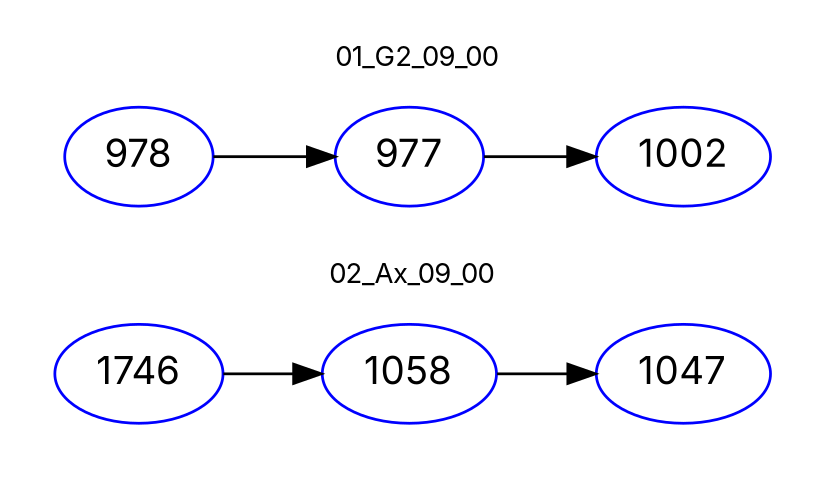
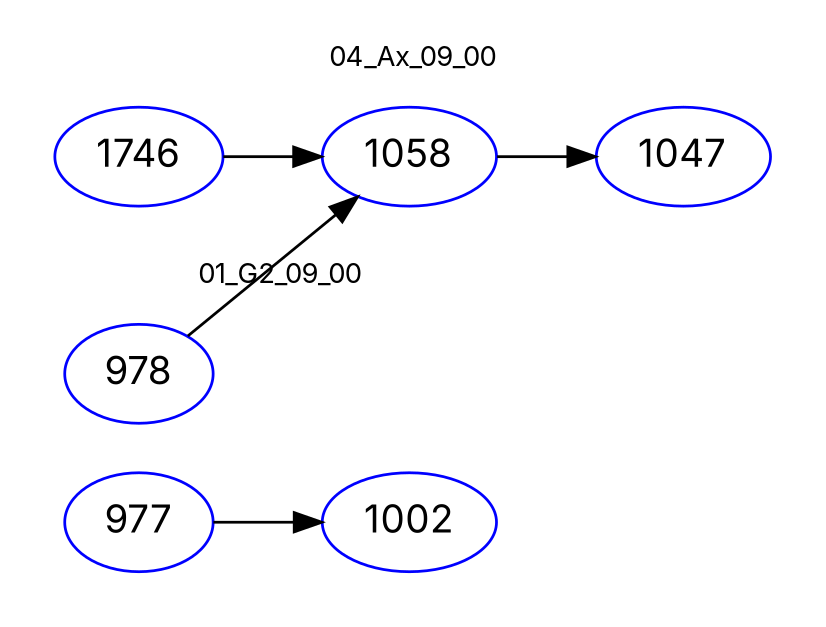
(260, 157) -> (262, 275)
(413, 276) -> (413, 59)
